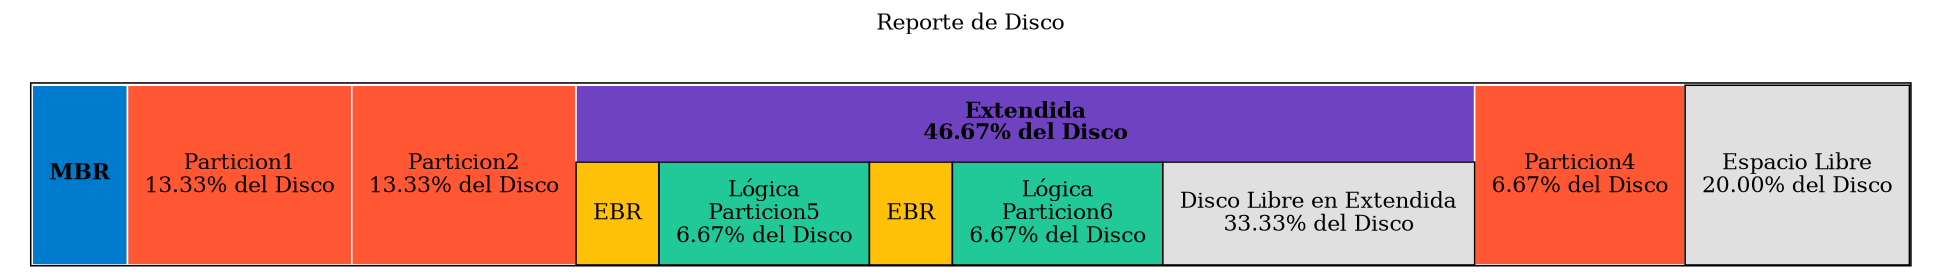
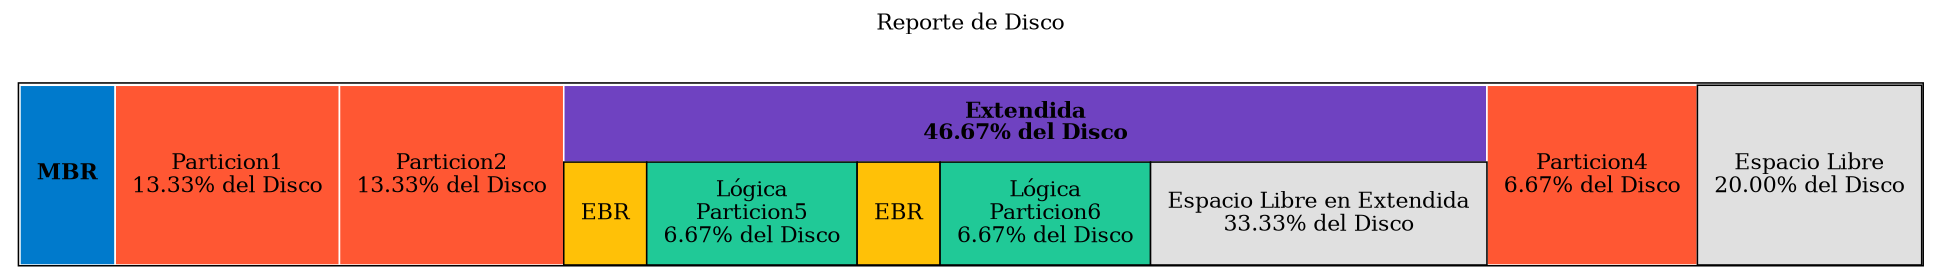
(1319, 201) -> (1319, 201)
